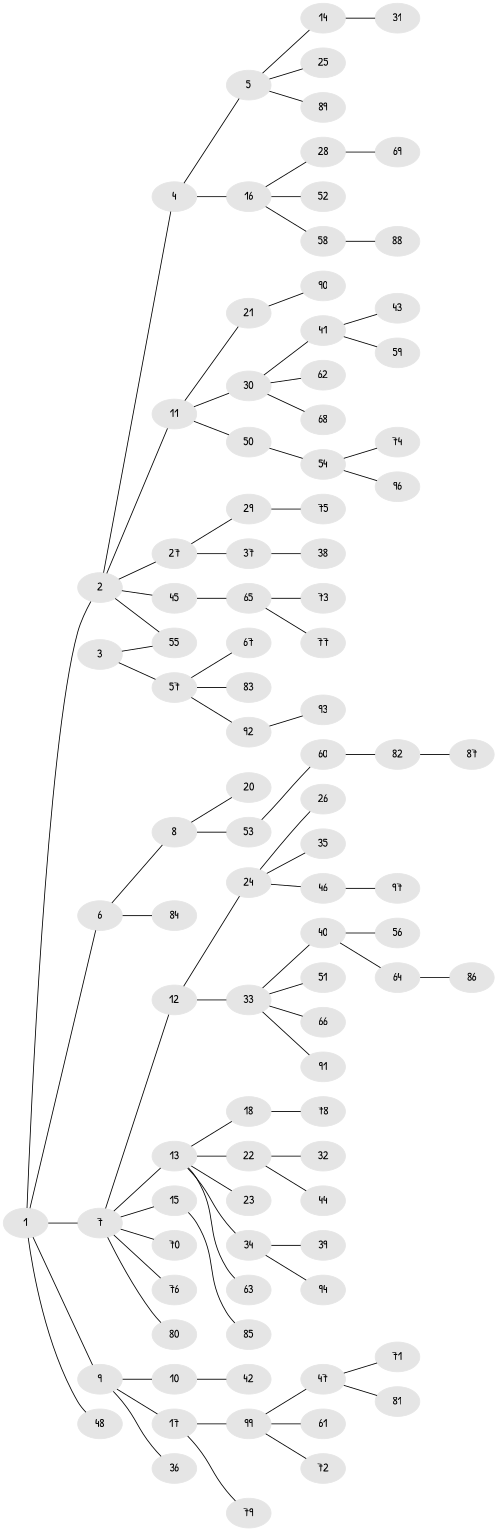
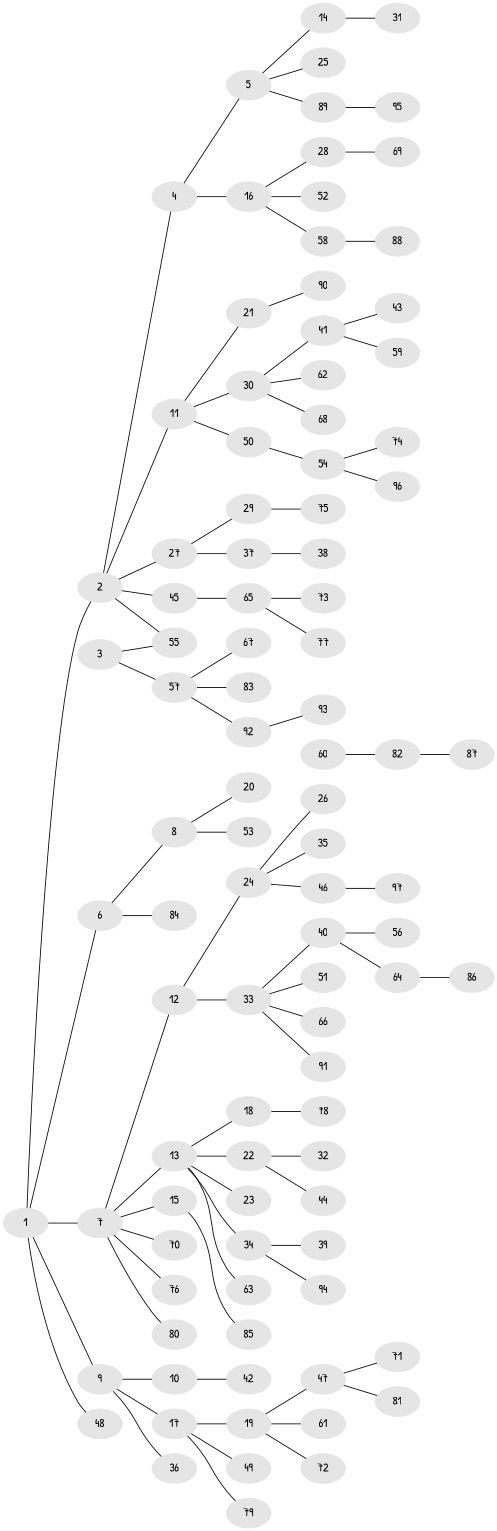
none -> (397, 107)
(286, 793) -> none
(249, 1424) -> (249, 1424)
none -> (249, 1468)
